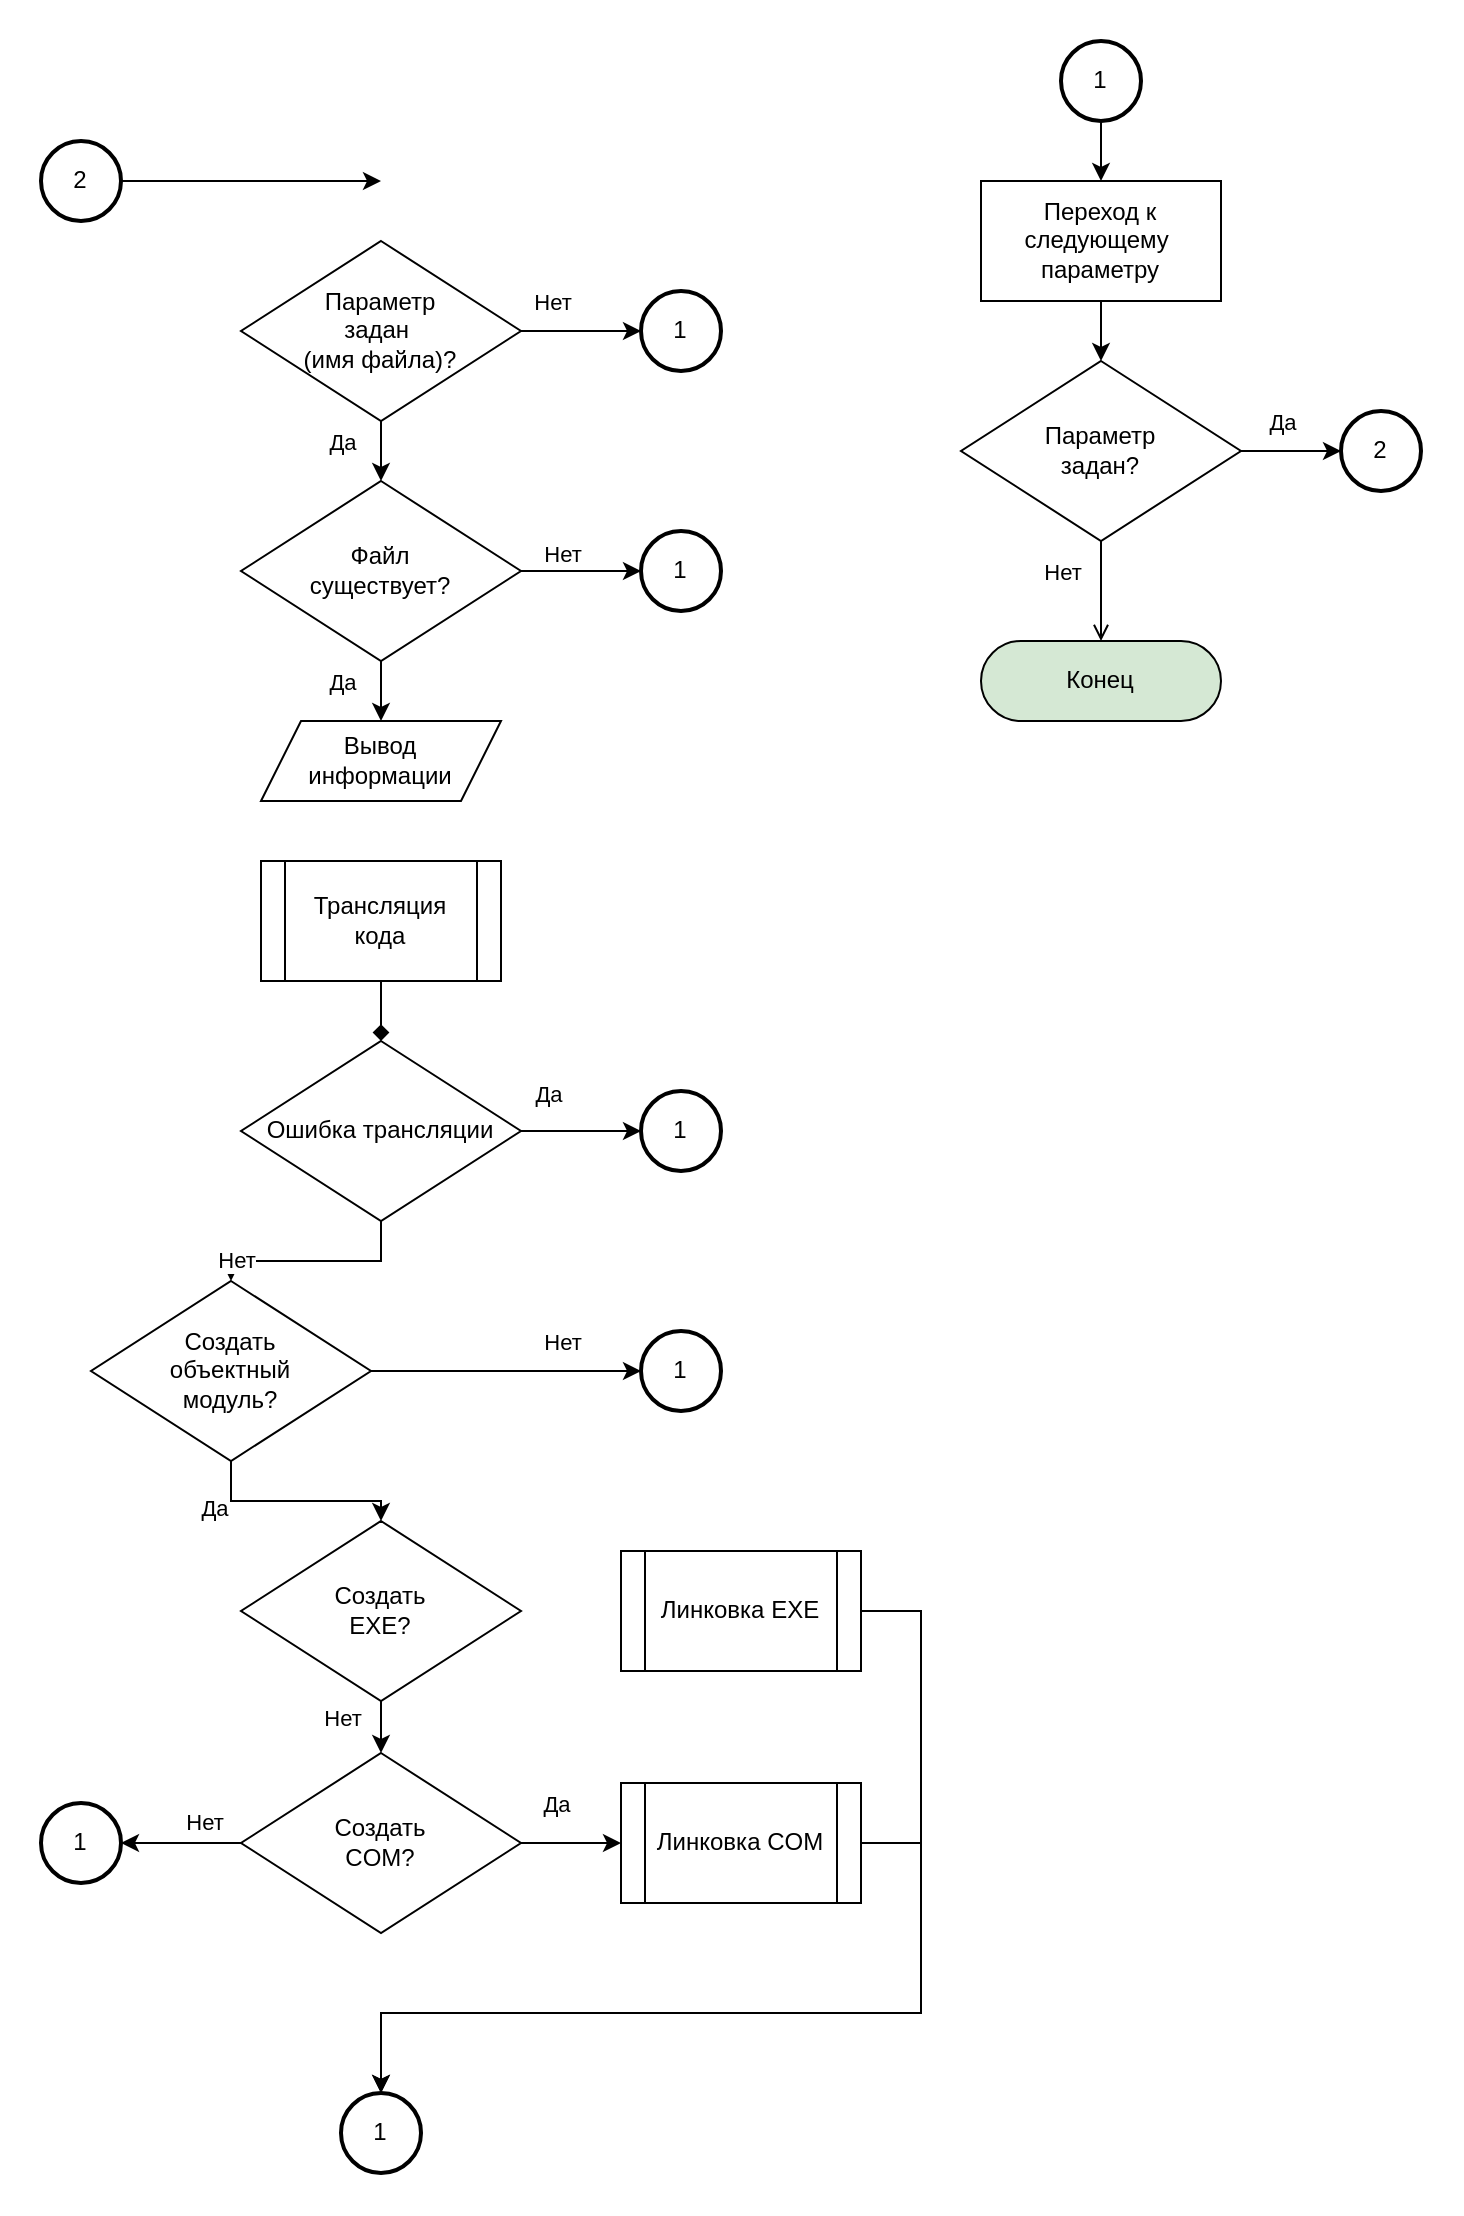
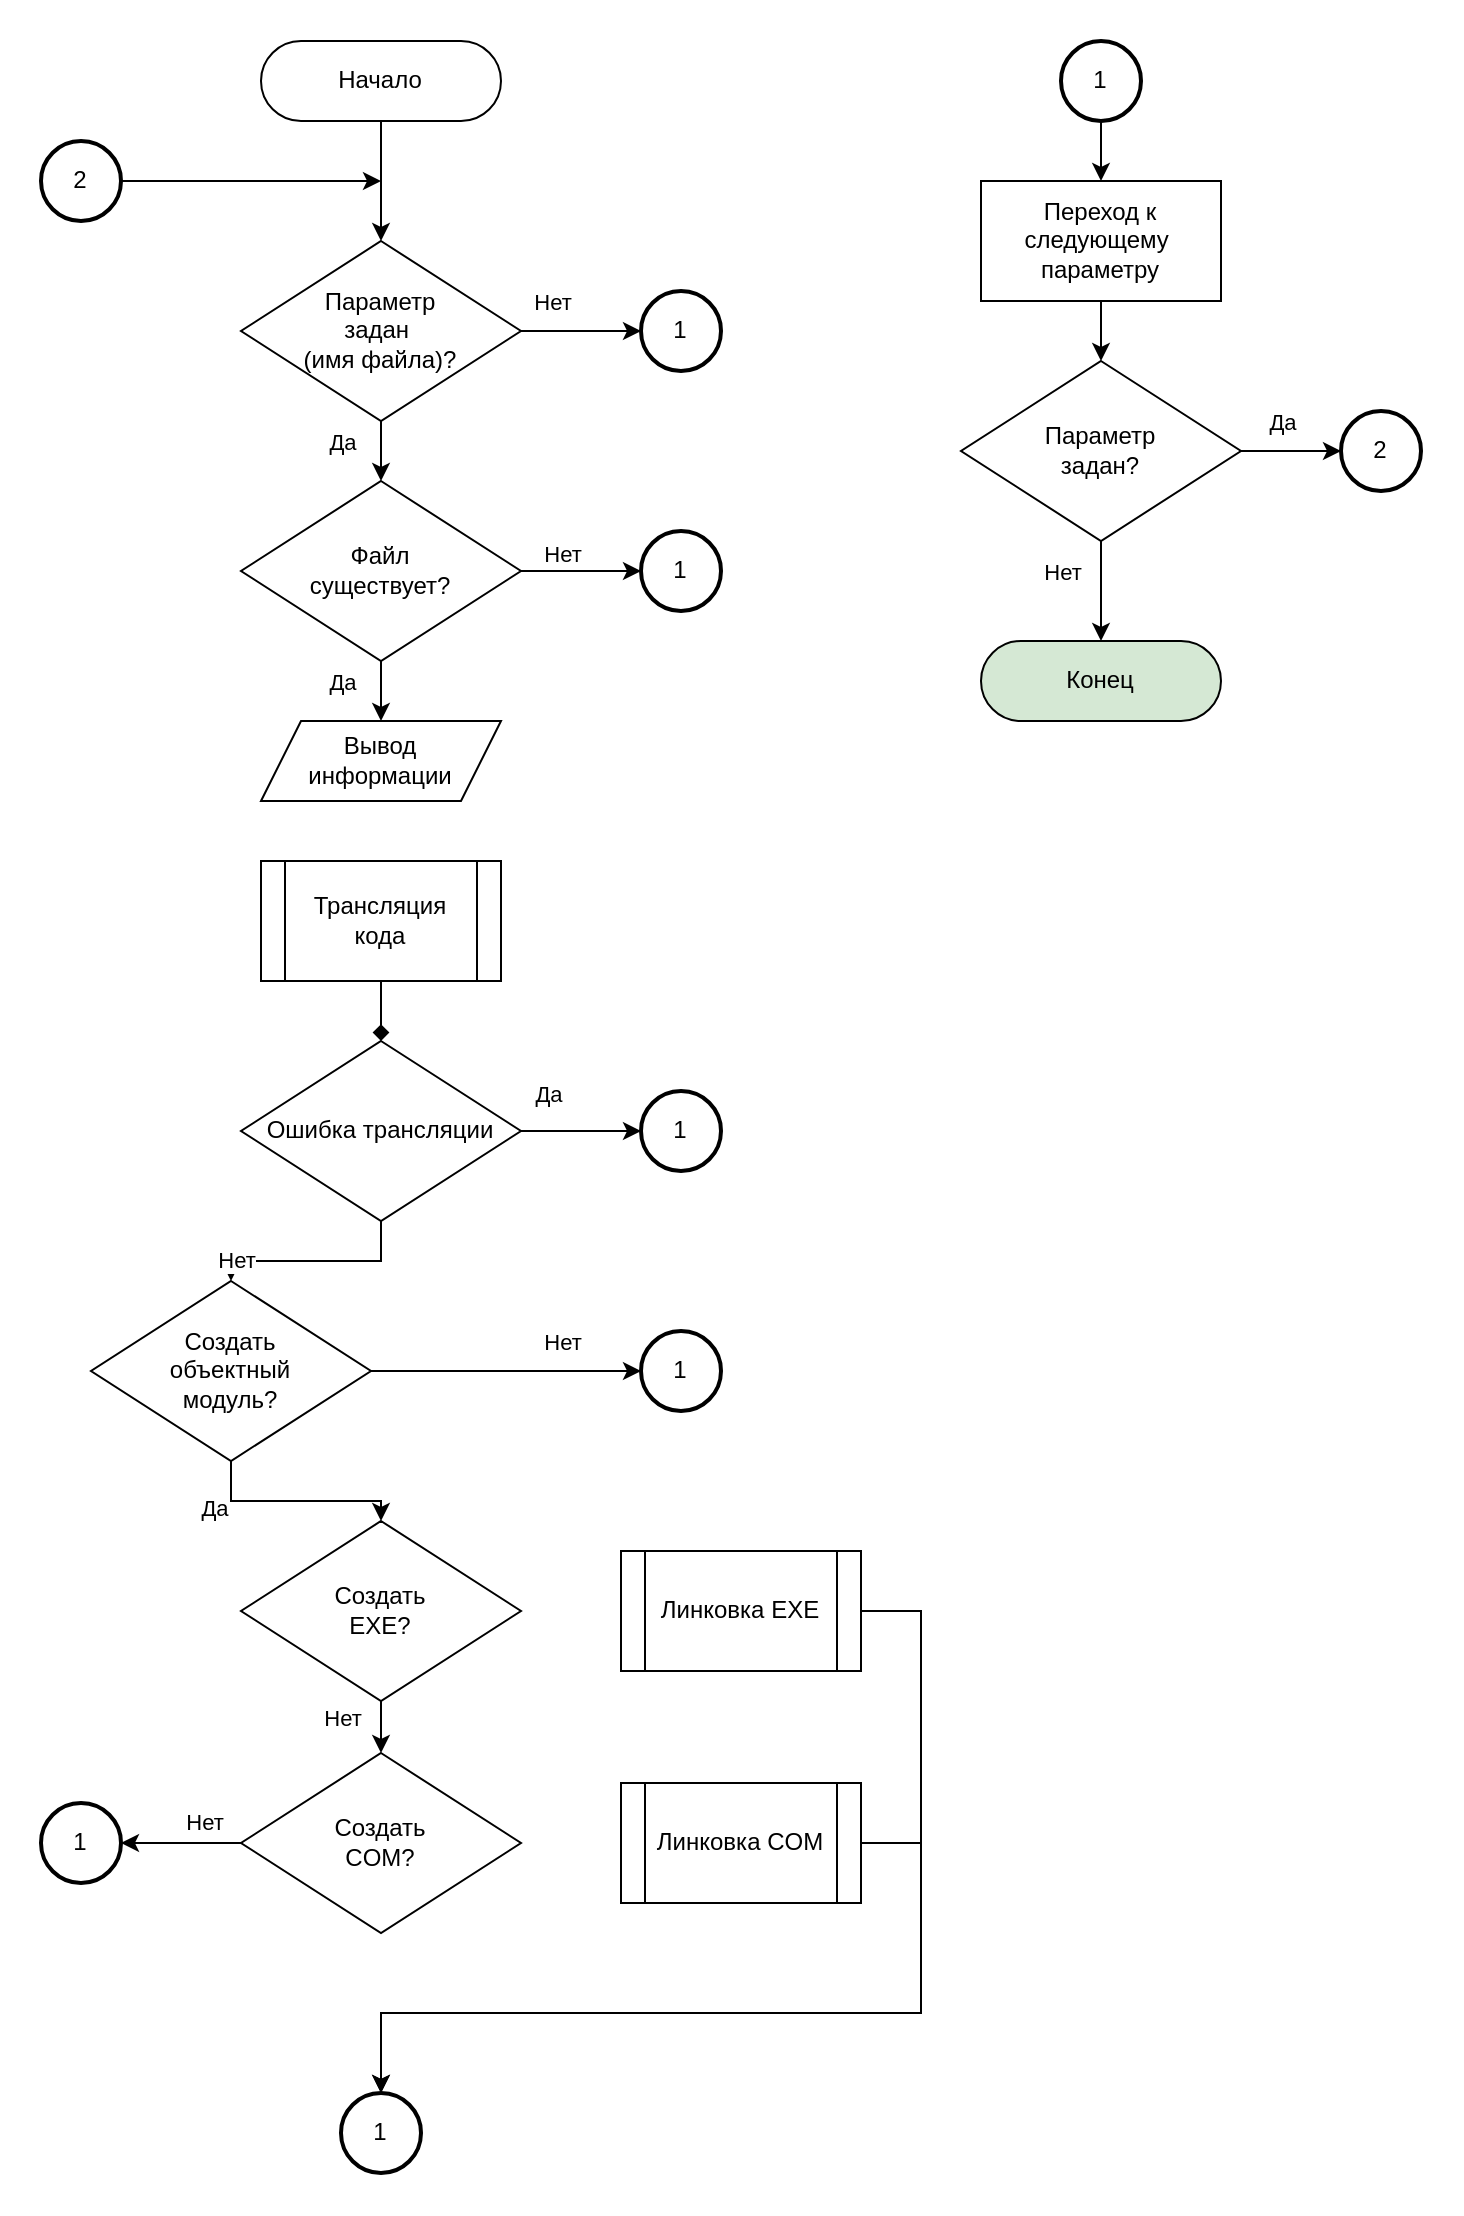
none -> (381, 81)
none -> (381, 174)
(1101, 628) -> (1101, 626)
(564, 1843) -> none
